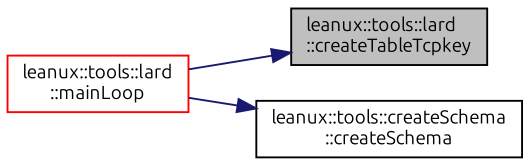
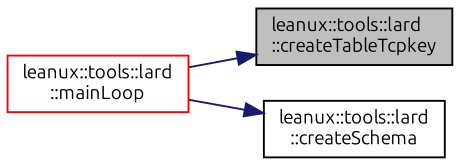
(389, 129) -> (354, 129)
